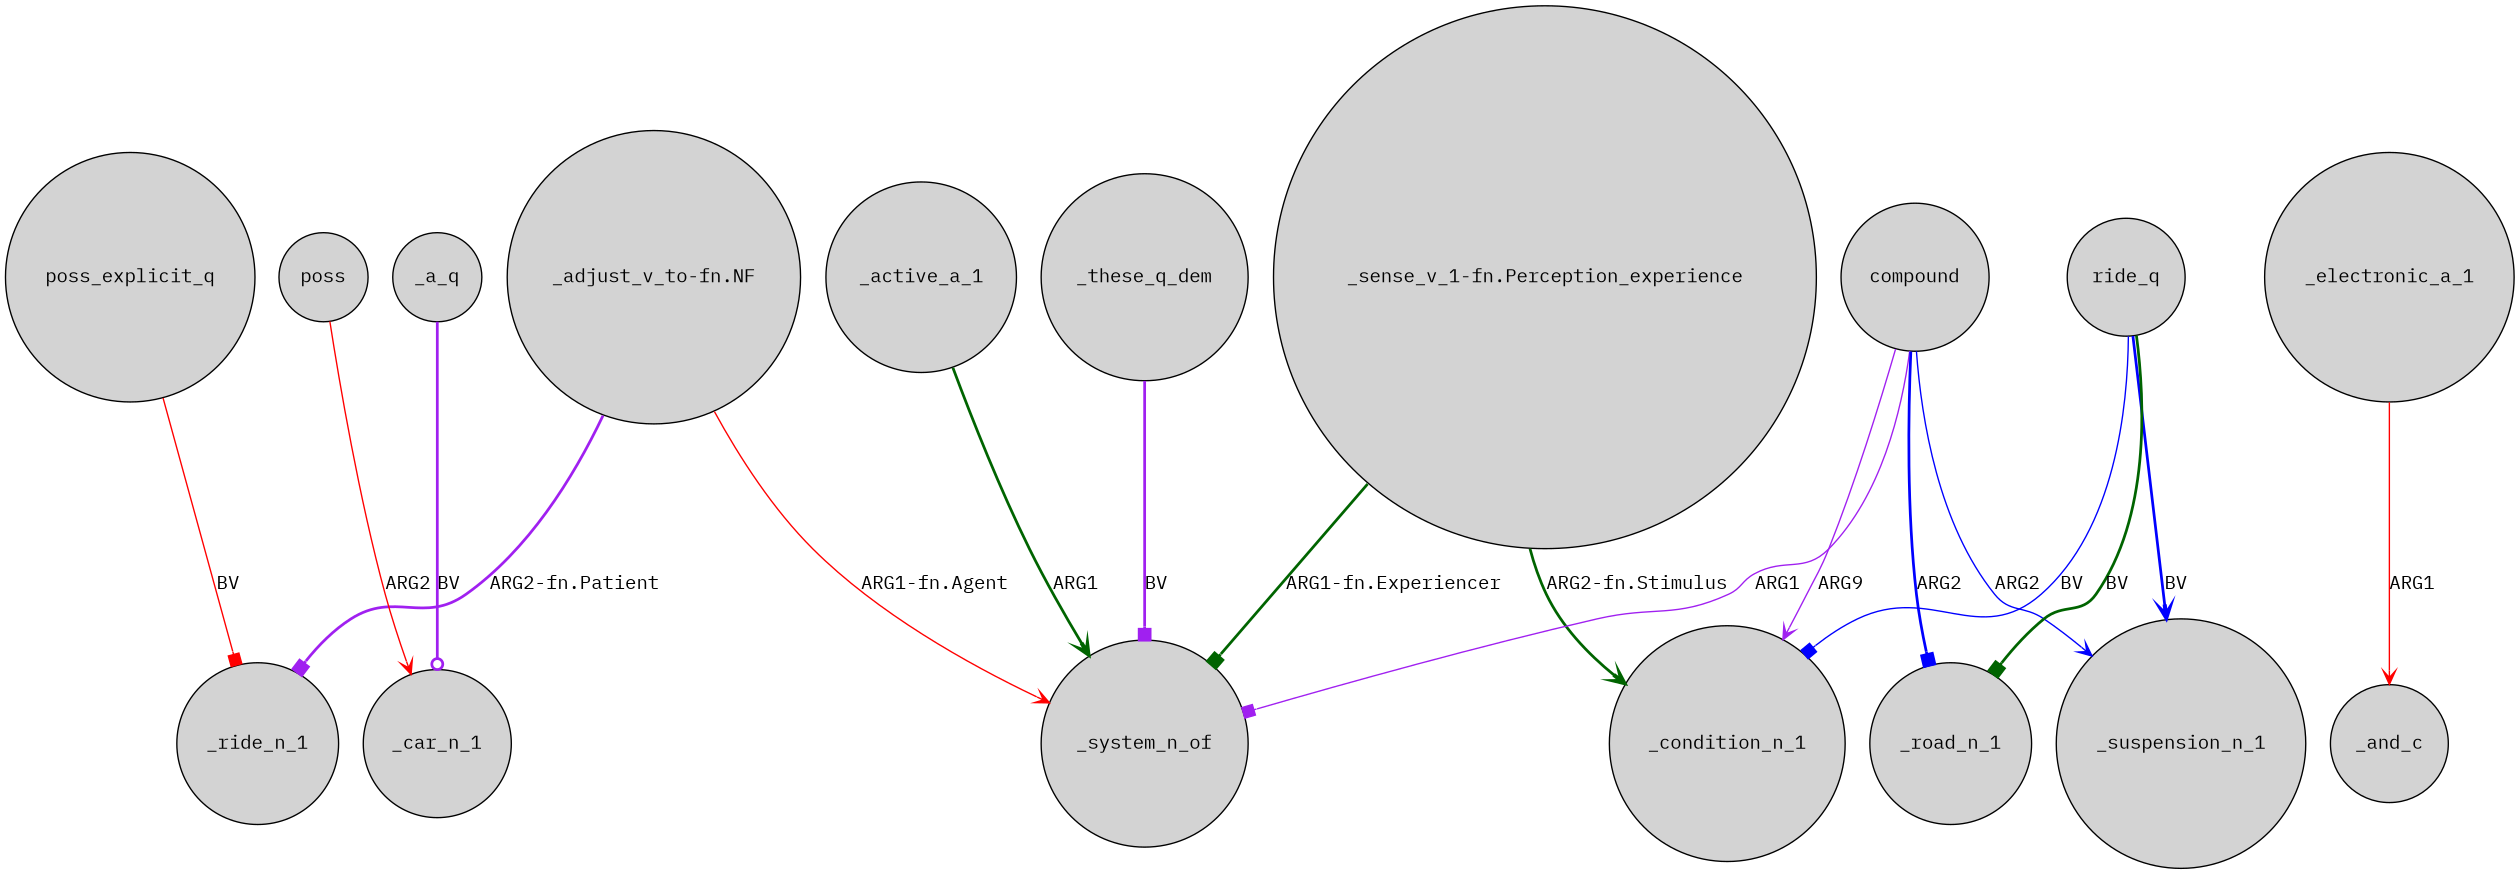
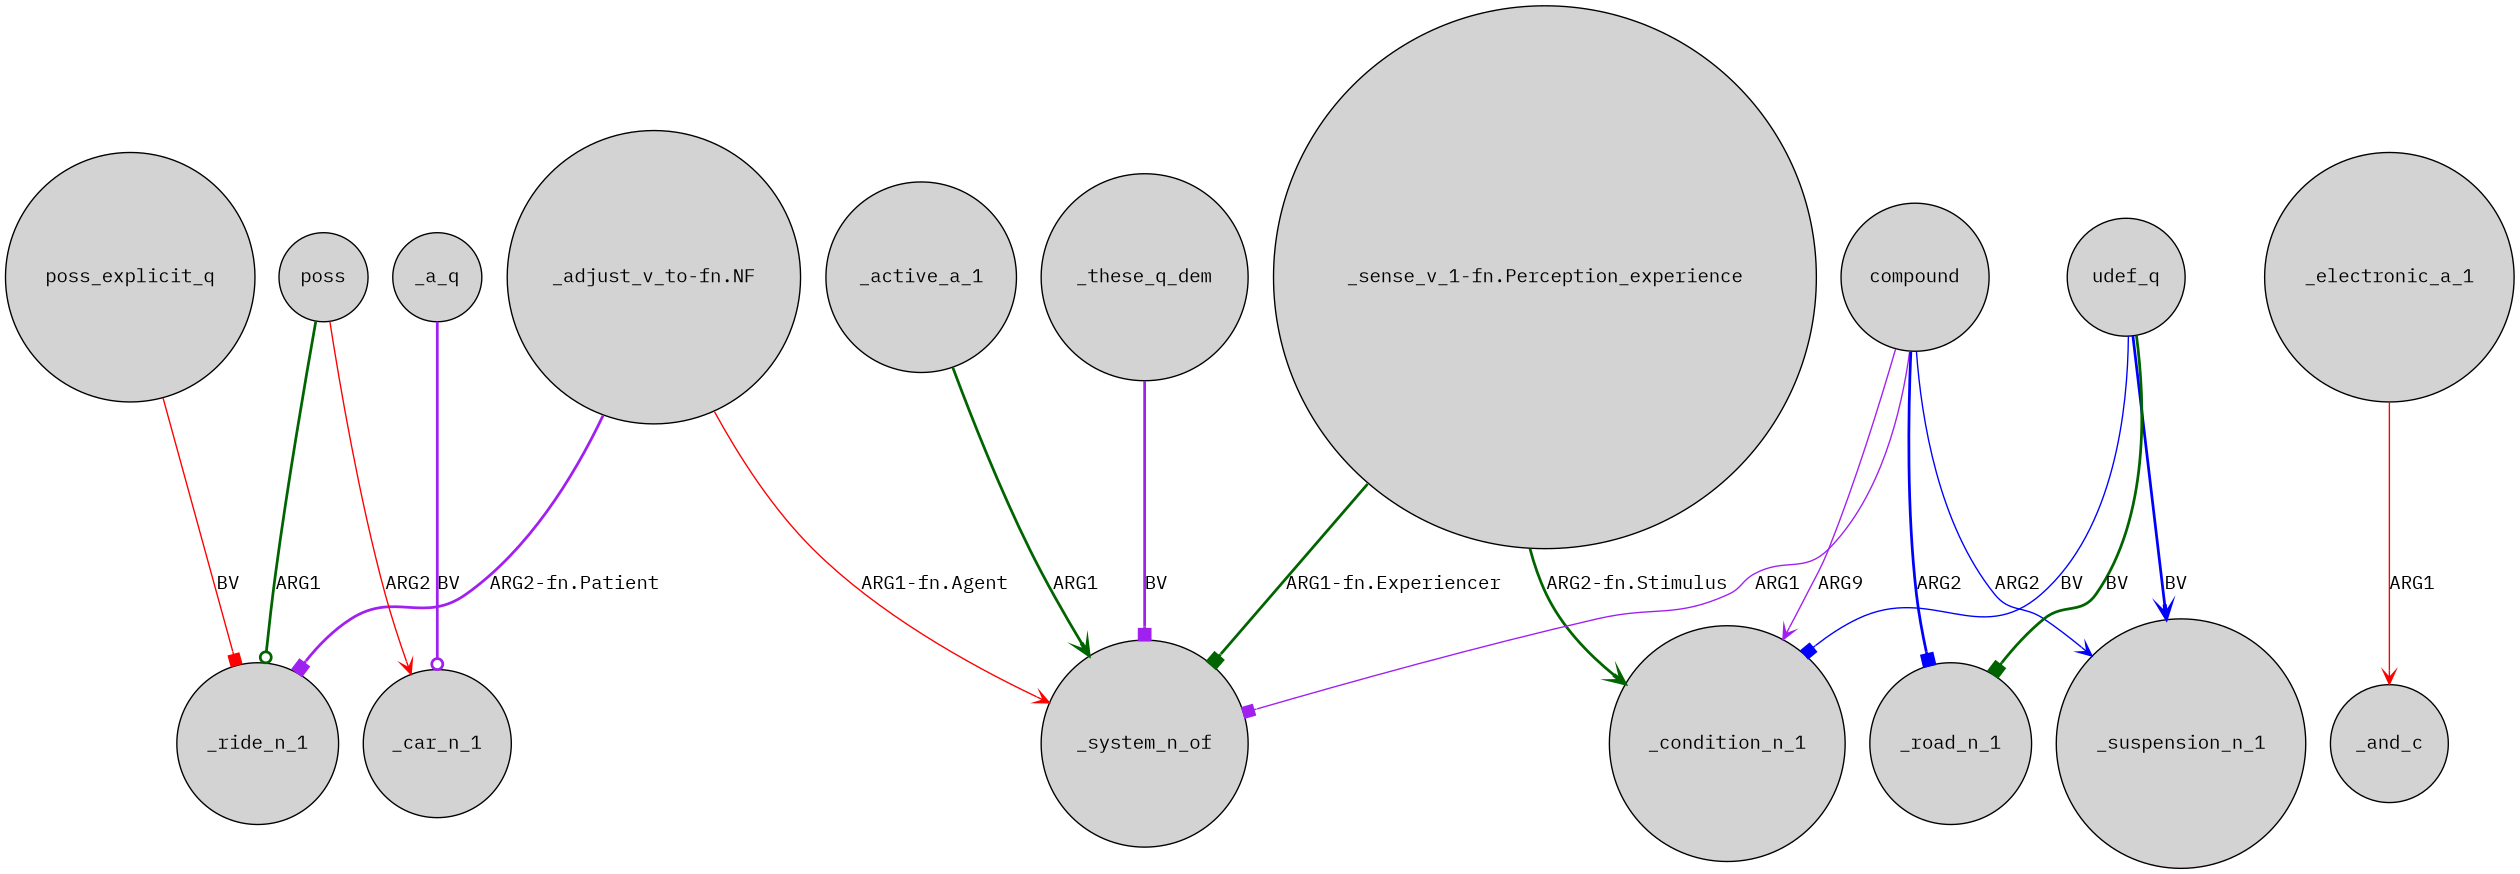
(2126, 277) -> (2126, 277)
none -> (288, 486)
